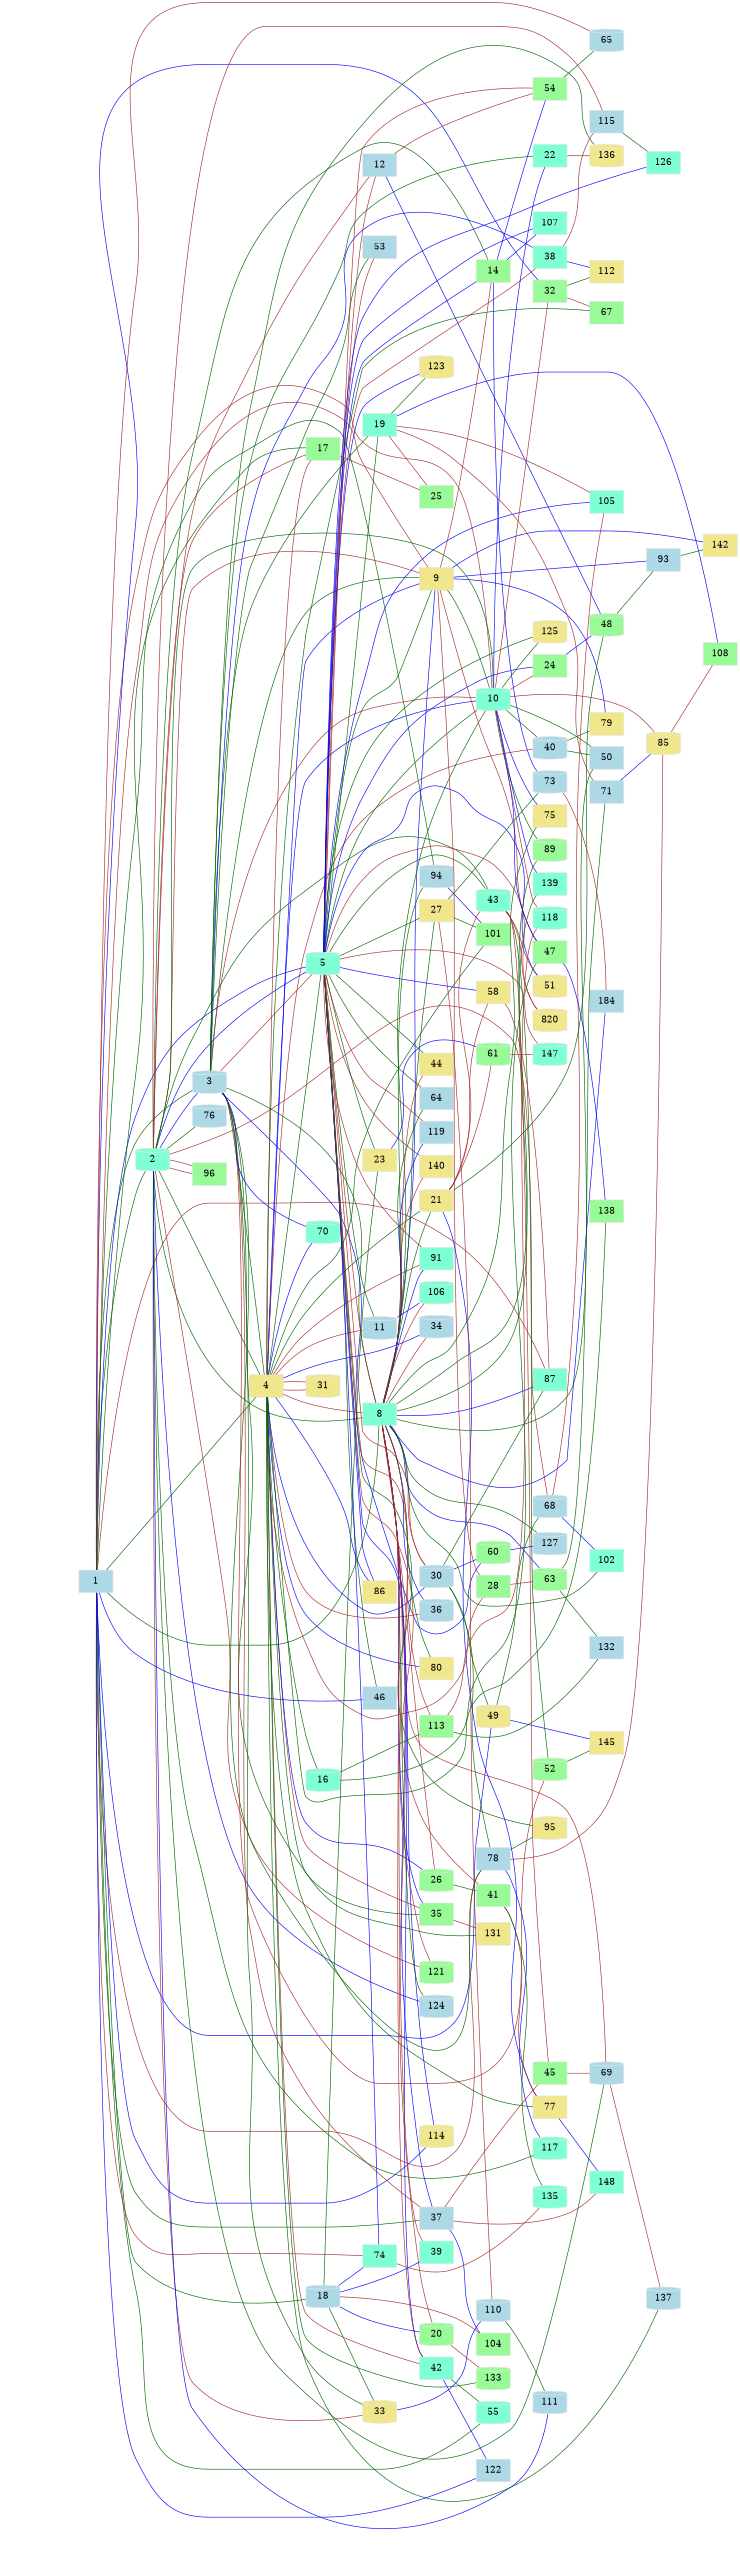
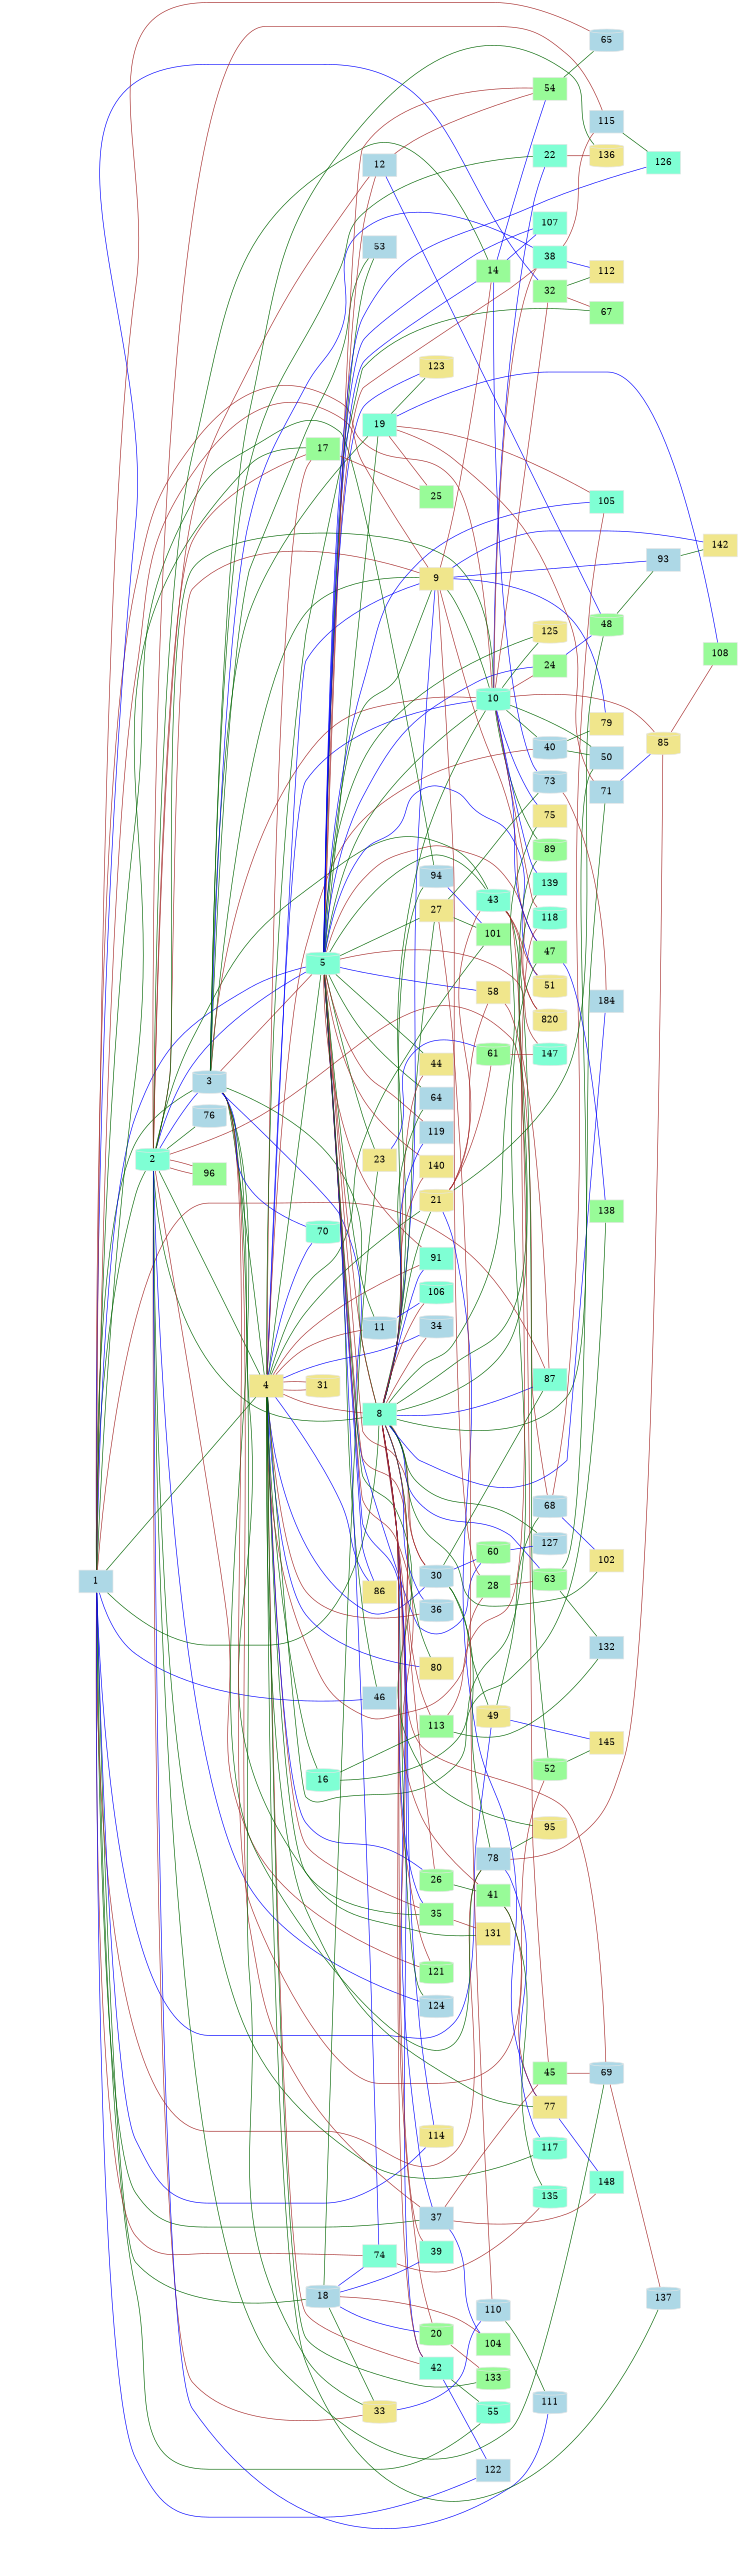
none -> (501, 476)
(335, 604) -> (335, 604)
(607, 1561) -> (607, 1561)
